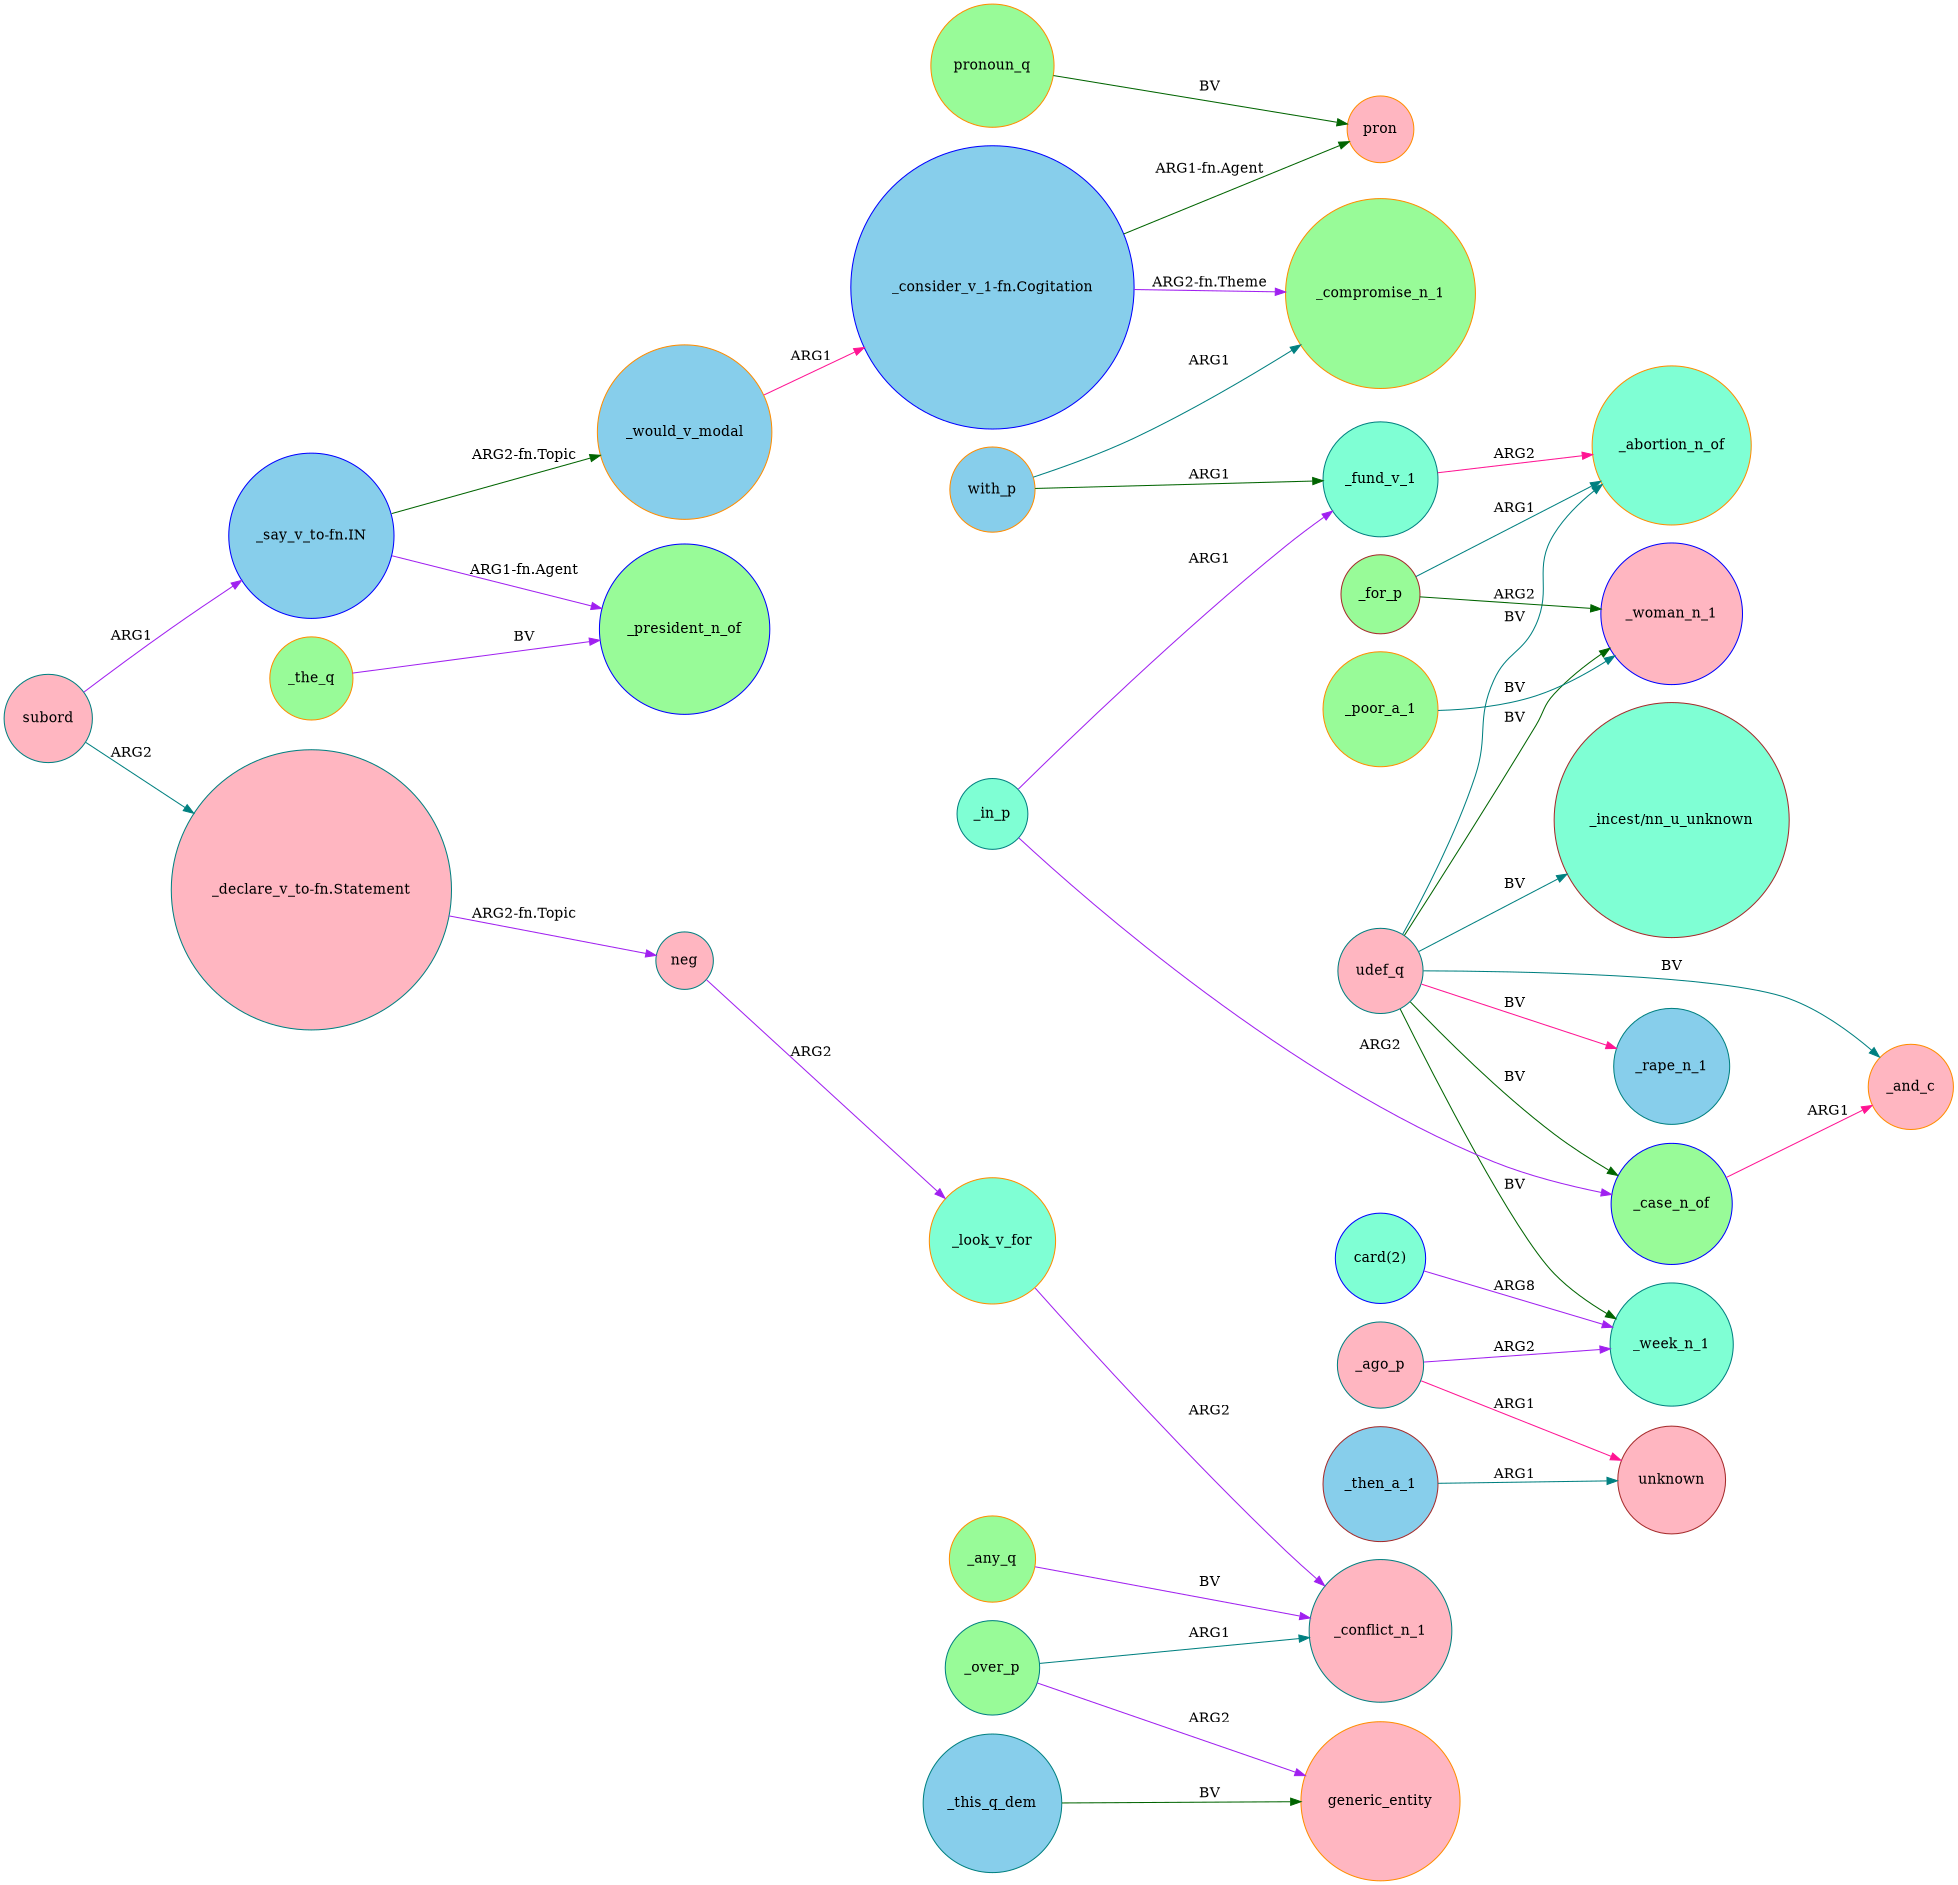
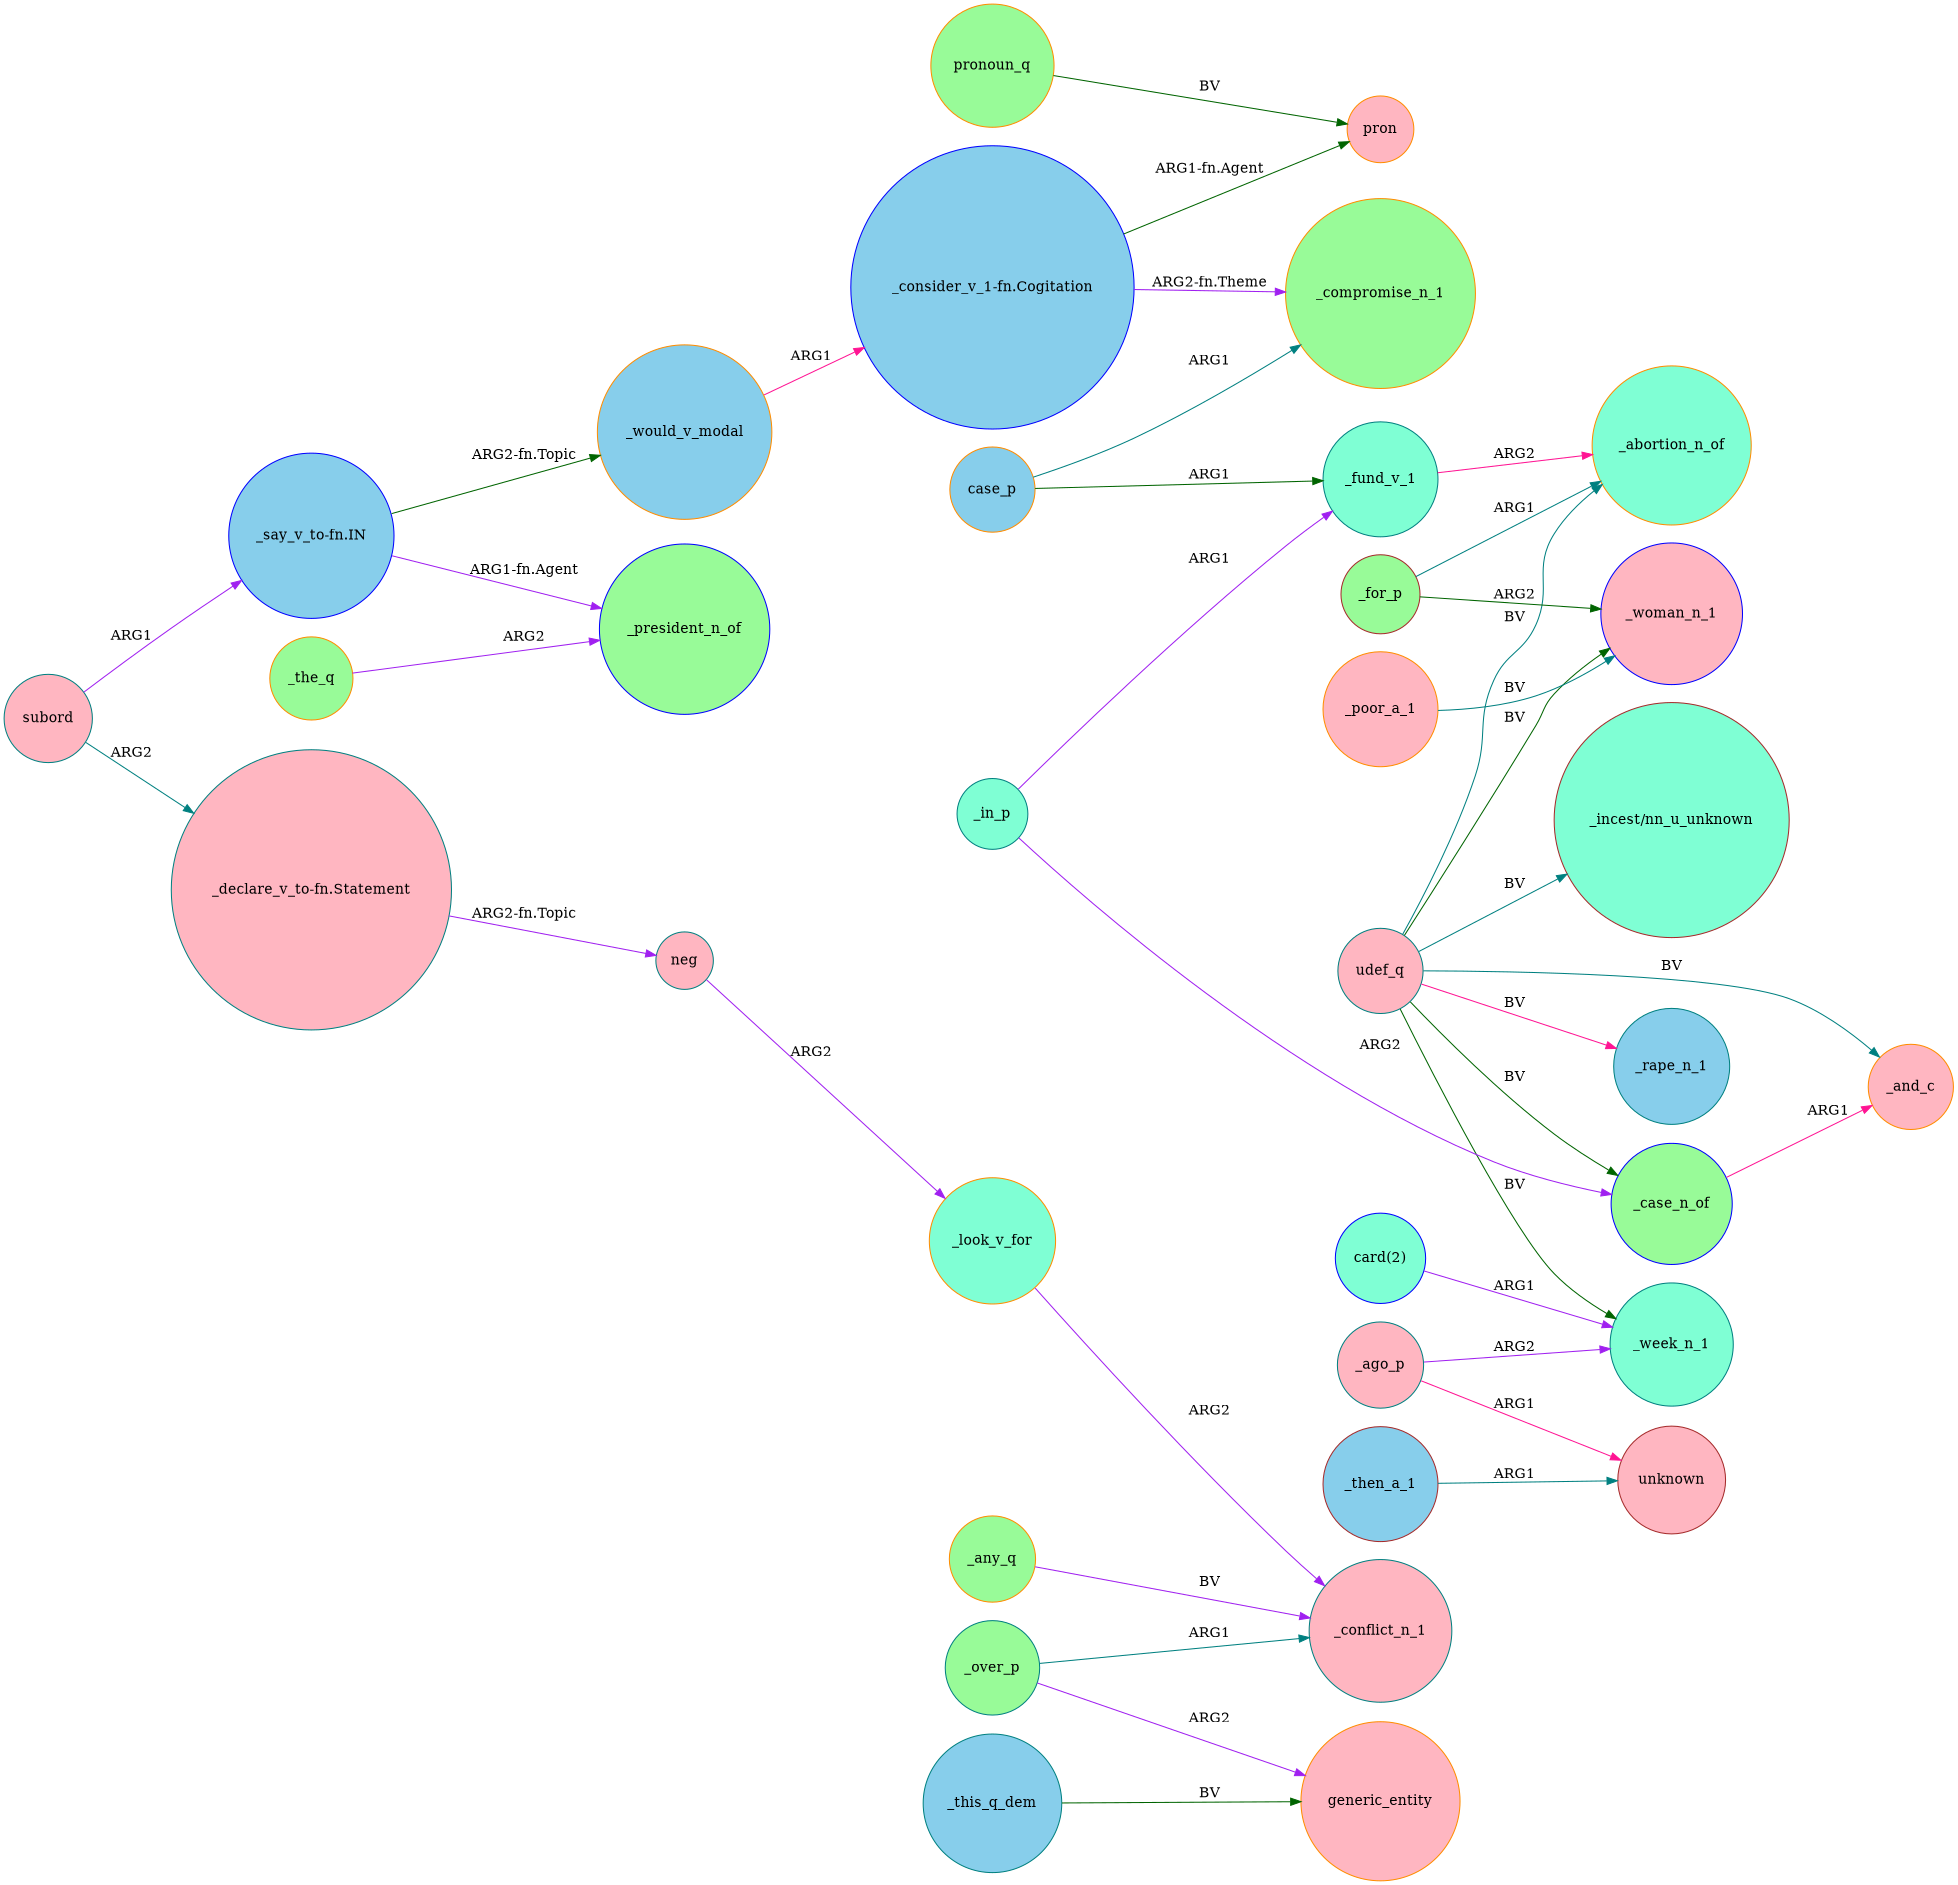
(992, 490) -> (992, 490)
(524, 637) -> (524, 637)
(1380, 709) -> (1380, 709)
(1515, 1287) -> (1515, 1287)
